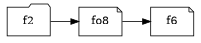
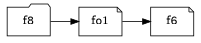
(29, 22) -> (29, 22)
(100, 22) -> (100, 22)
